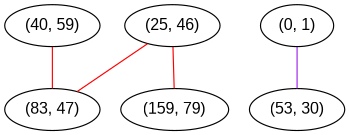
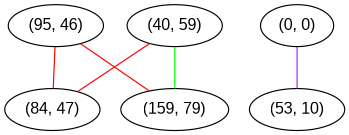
(172, 26) -> (56, 26)
(297, 26) -> (297, 26)
none -> (175, 68)
(52, 110) -> (52, 110)
(297, 110) -> (297, 110)
